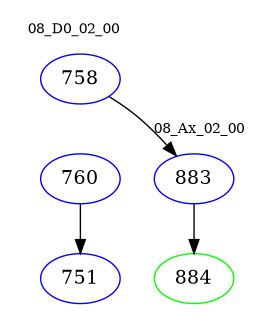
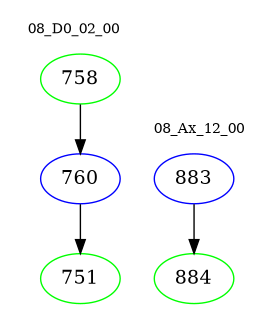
(80, 79) -> (80, 79)
(152, 130) -> (80, 122)
(200, 130) -> (200, 130)
(80, 279) -> (80, 279)
